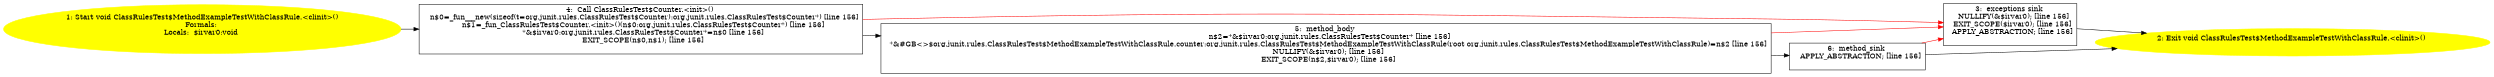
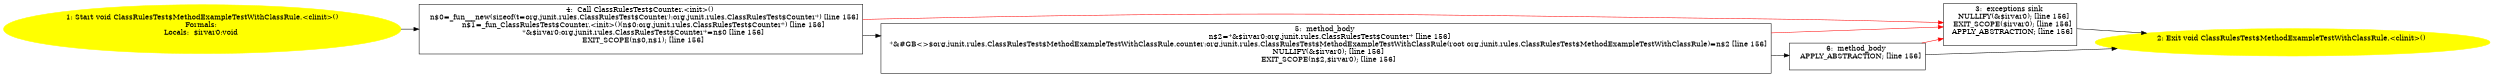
(1857, 57) -> (1857, 57)
